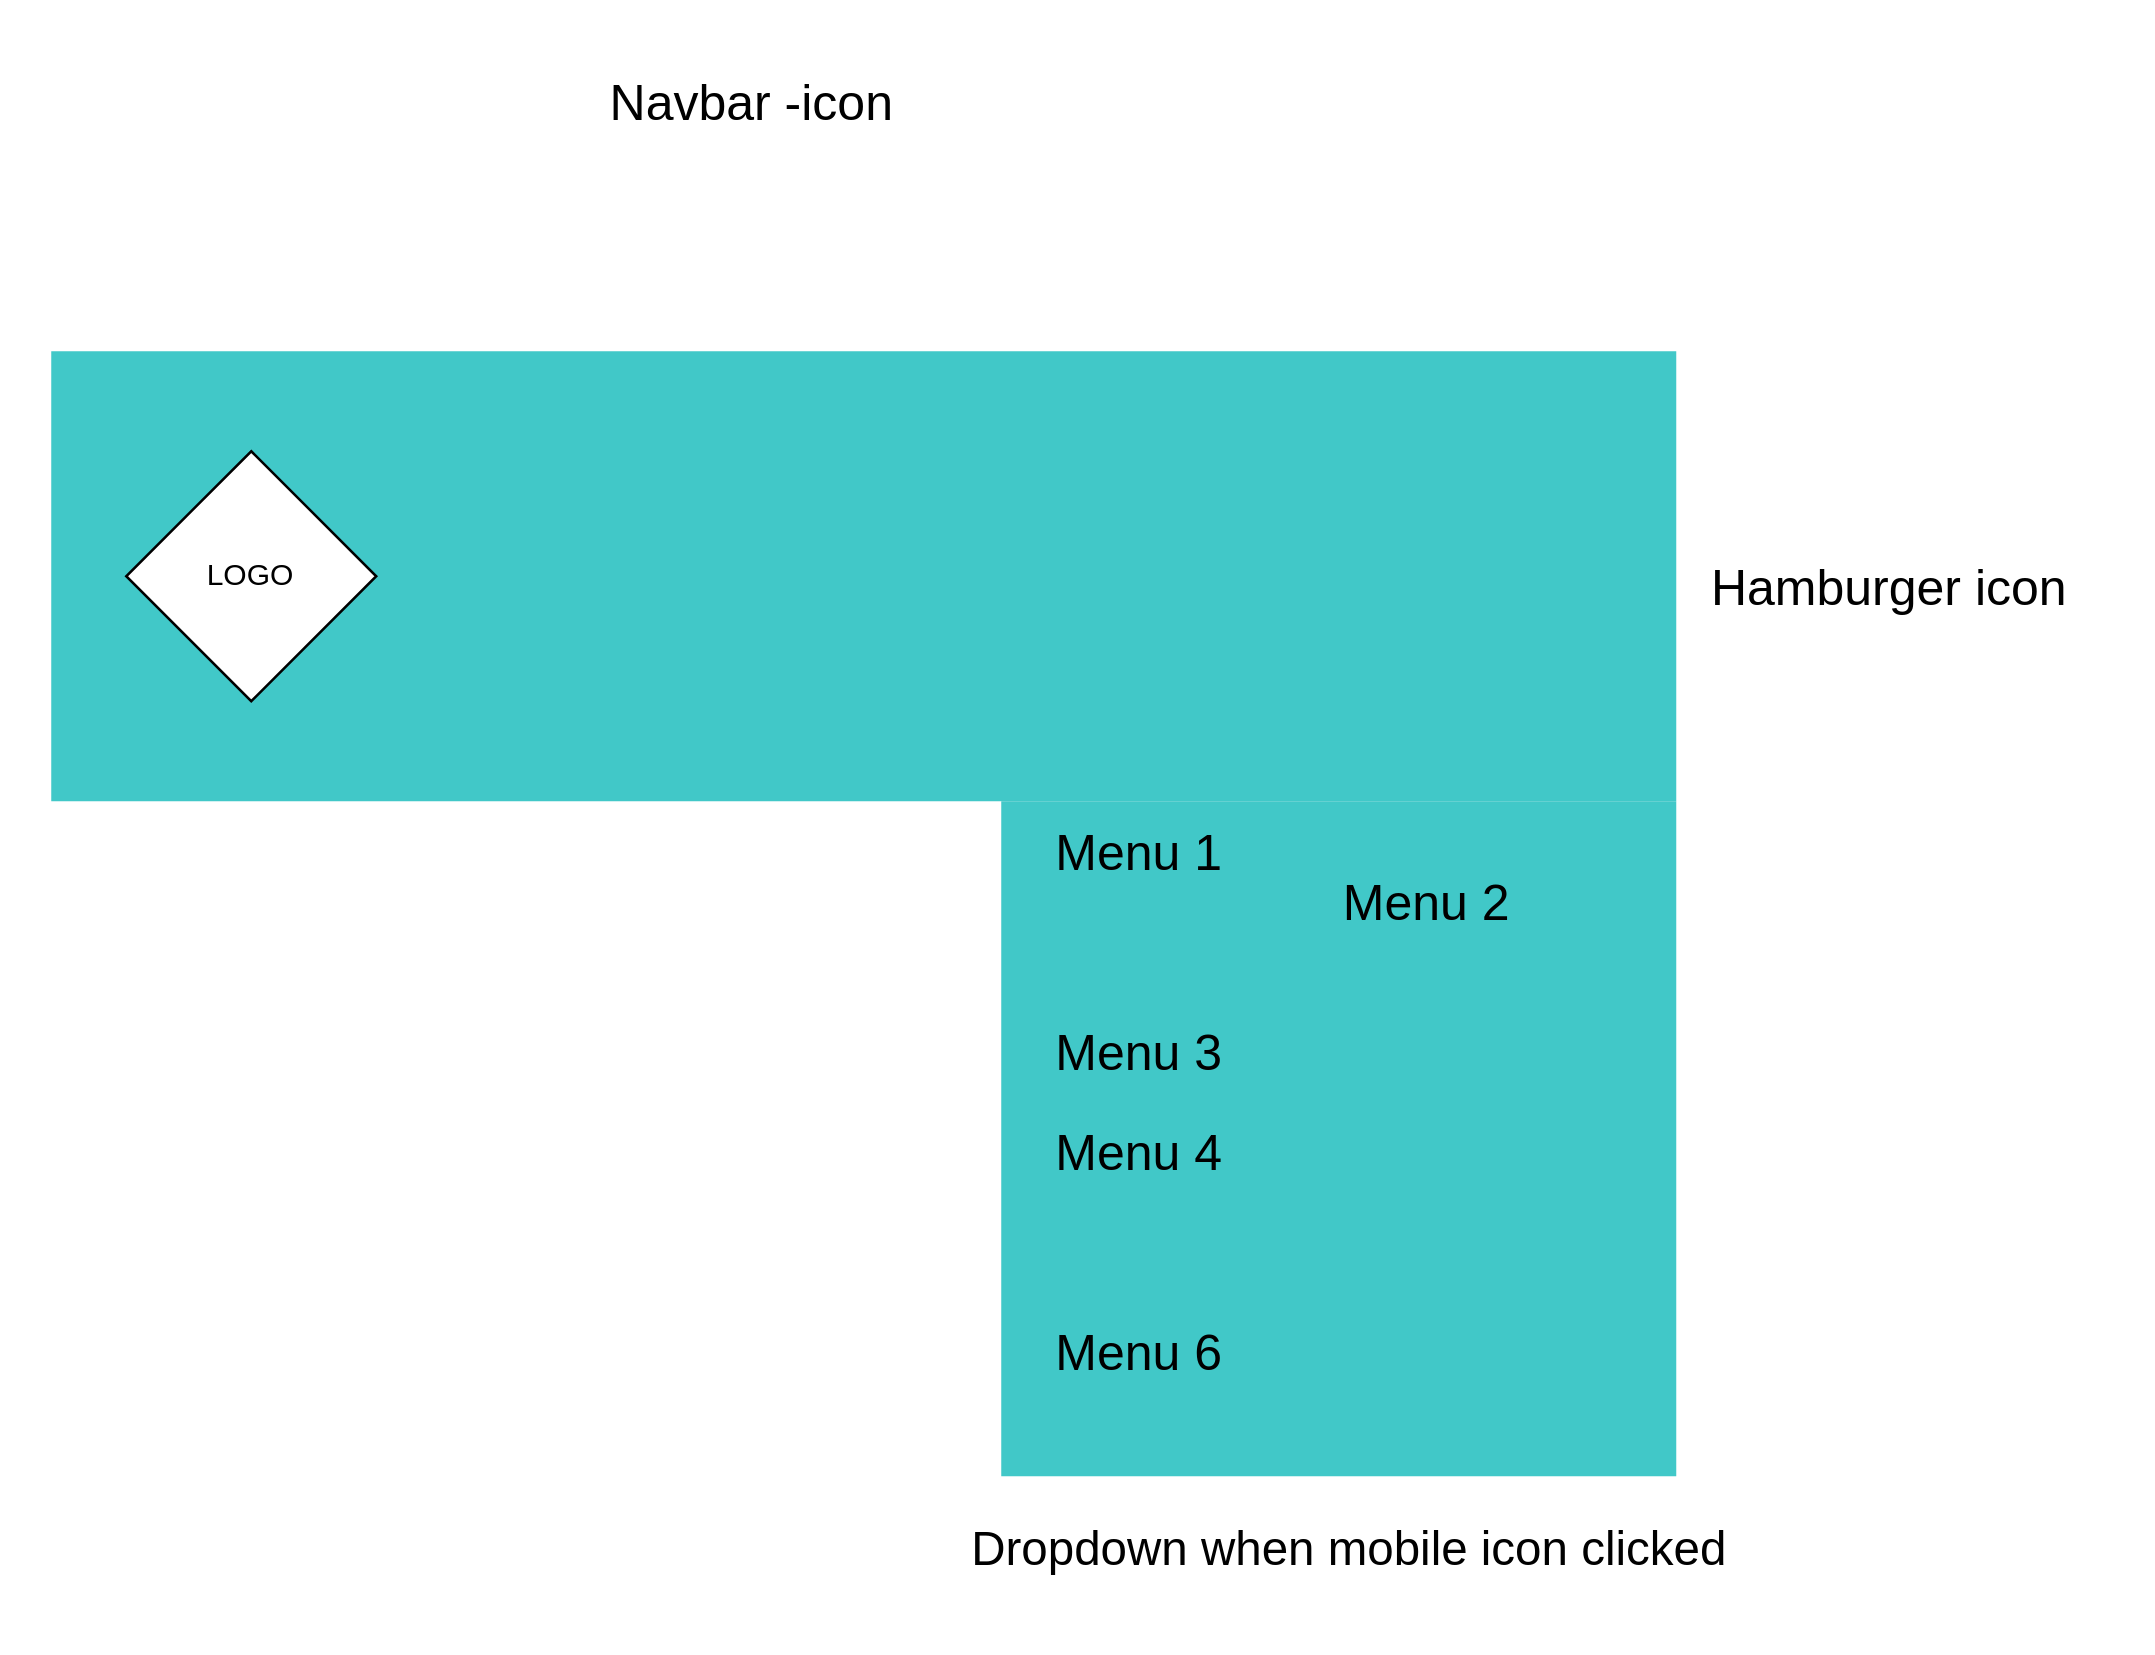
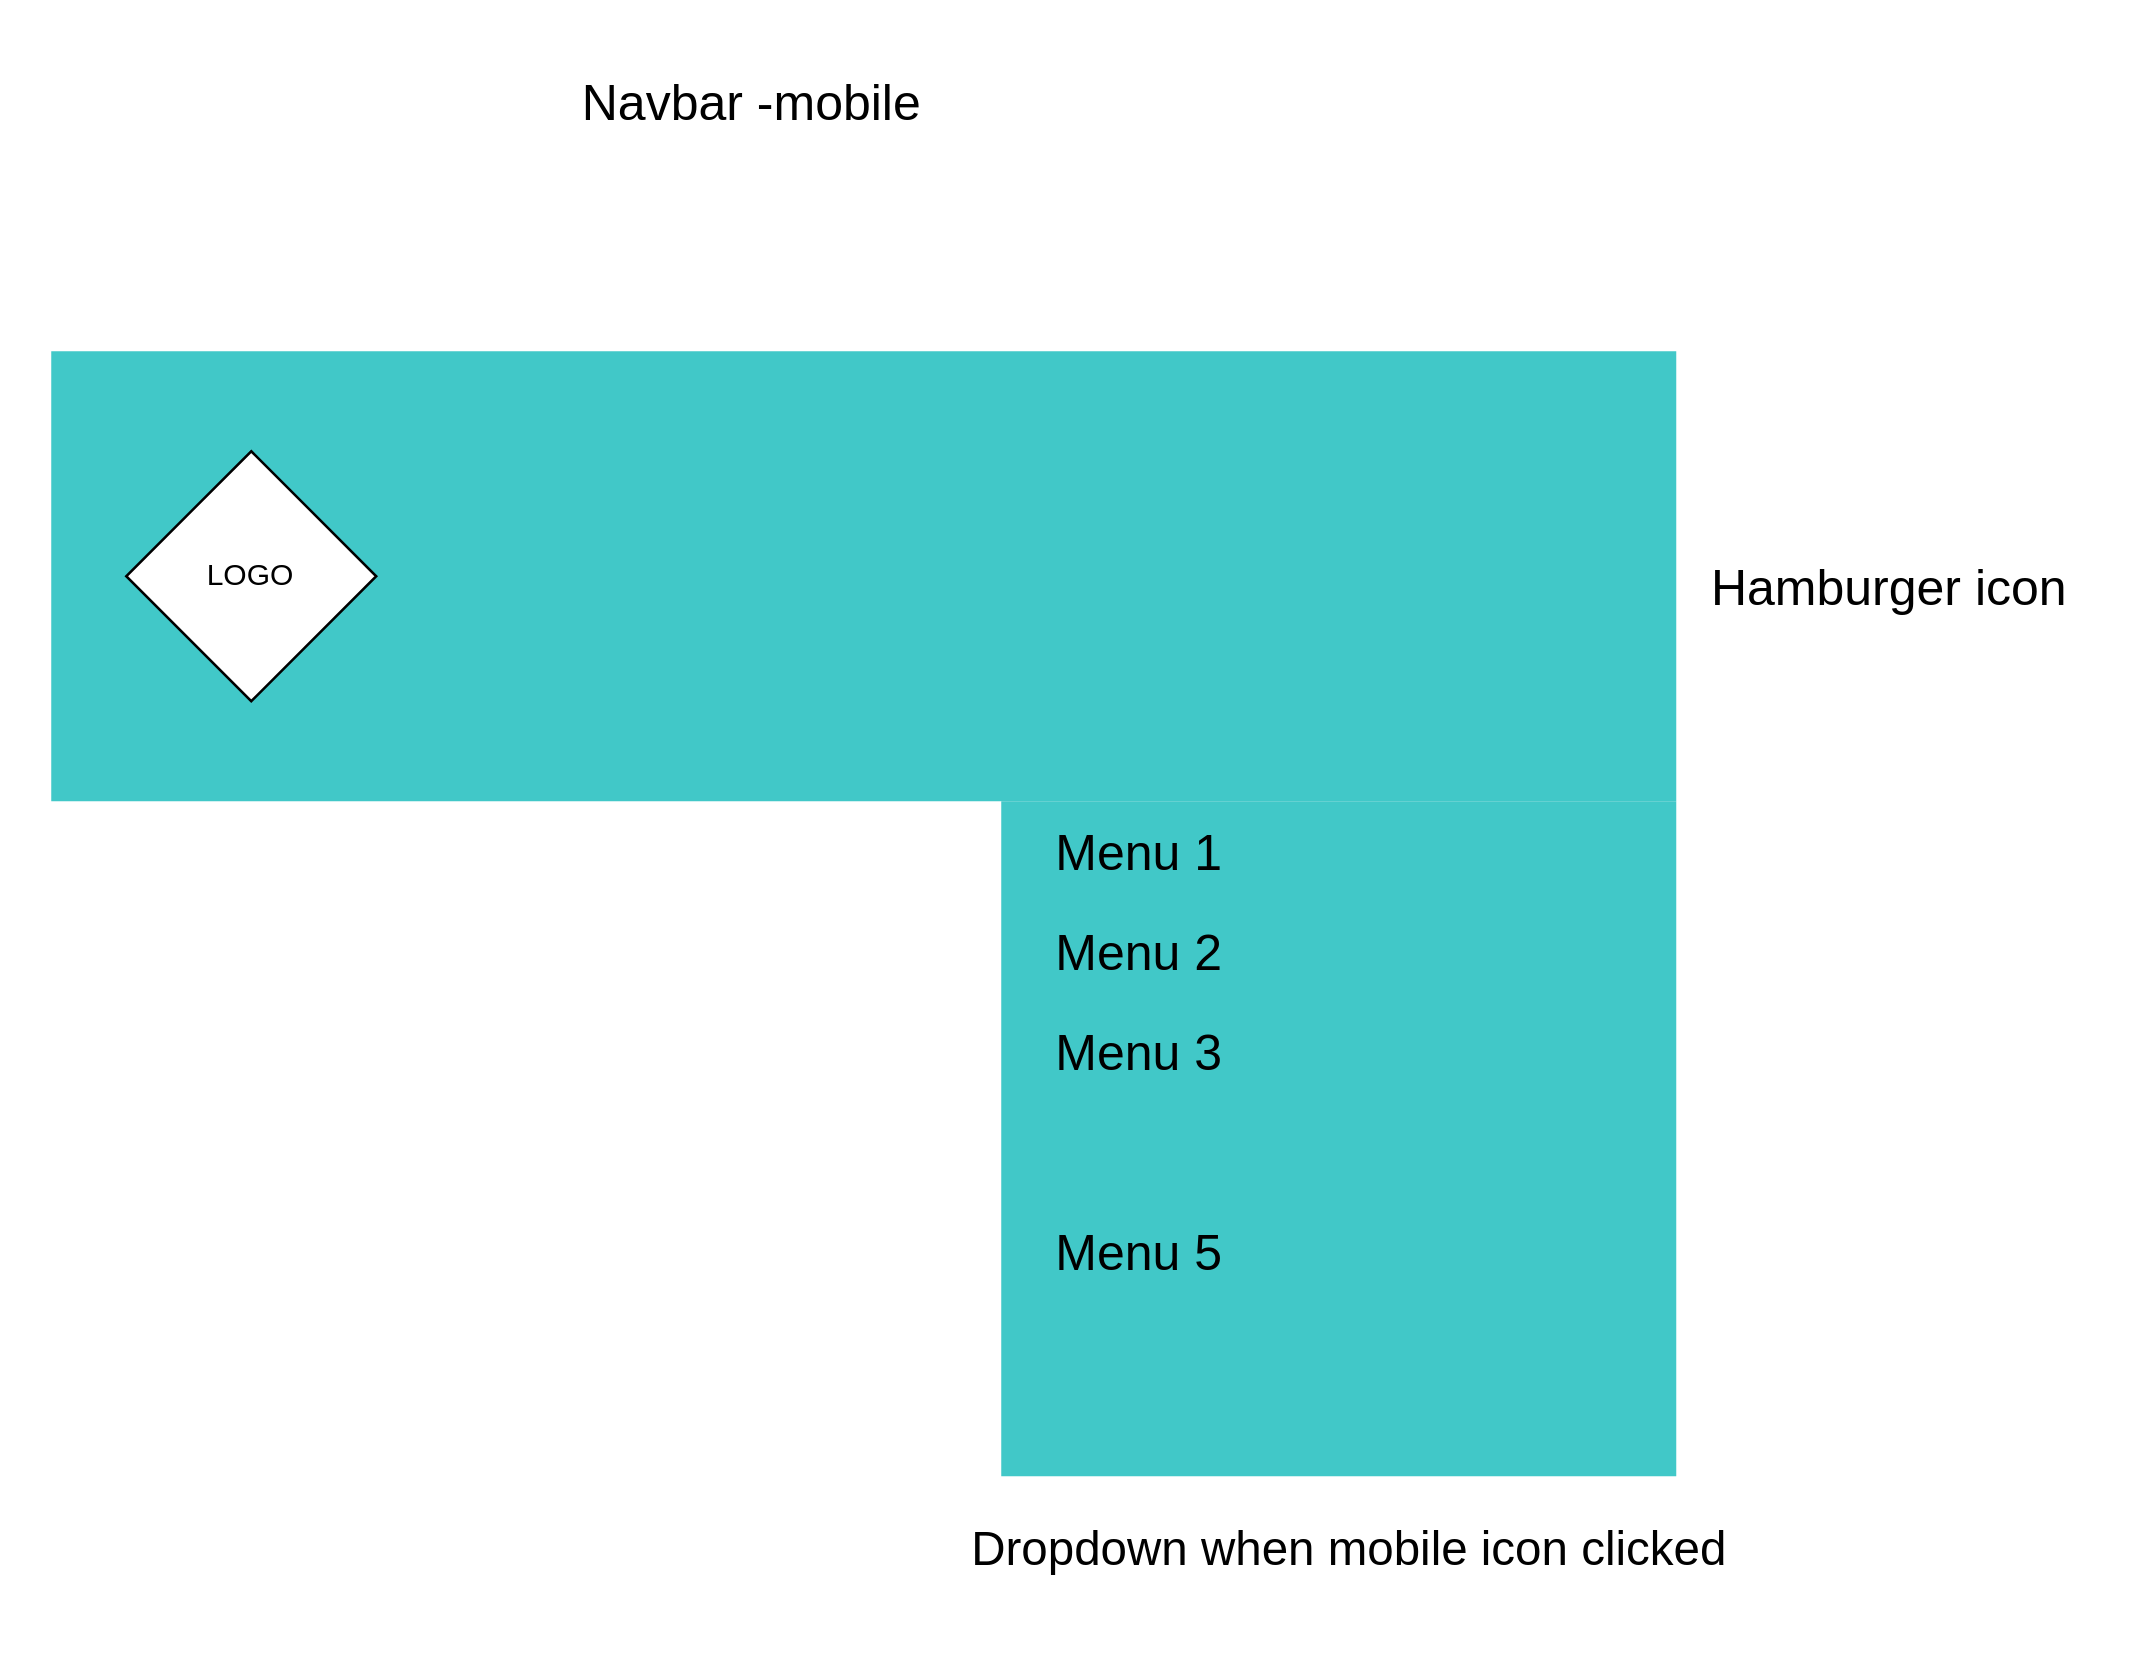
(753, 101) -> (753, 101)
(1426, 901) -> (1139, 951)
(1139, 1151) -> none
none -> (1139, 1251)
(1139, 1351) -> none
